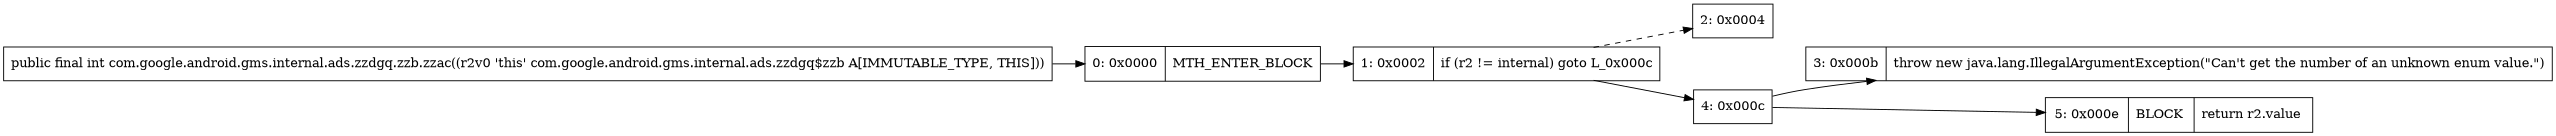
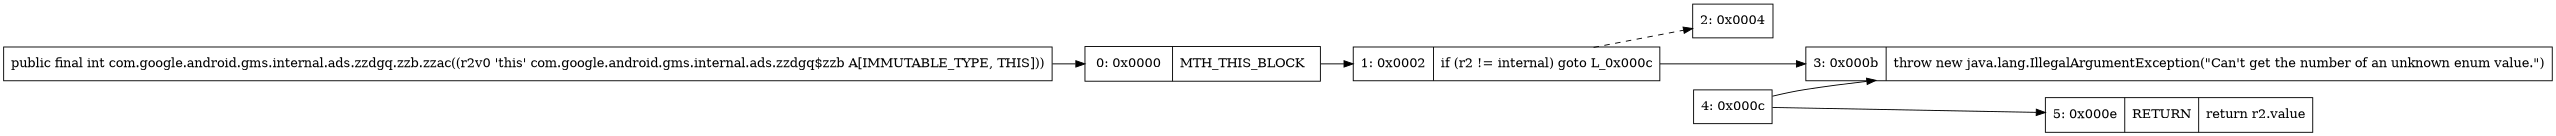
(1243, 63) -> (1242, 63)
(1639, 89) -> (1728, 64)
(2159, 115) -> (2162, 115)
